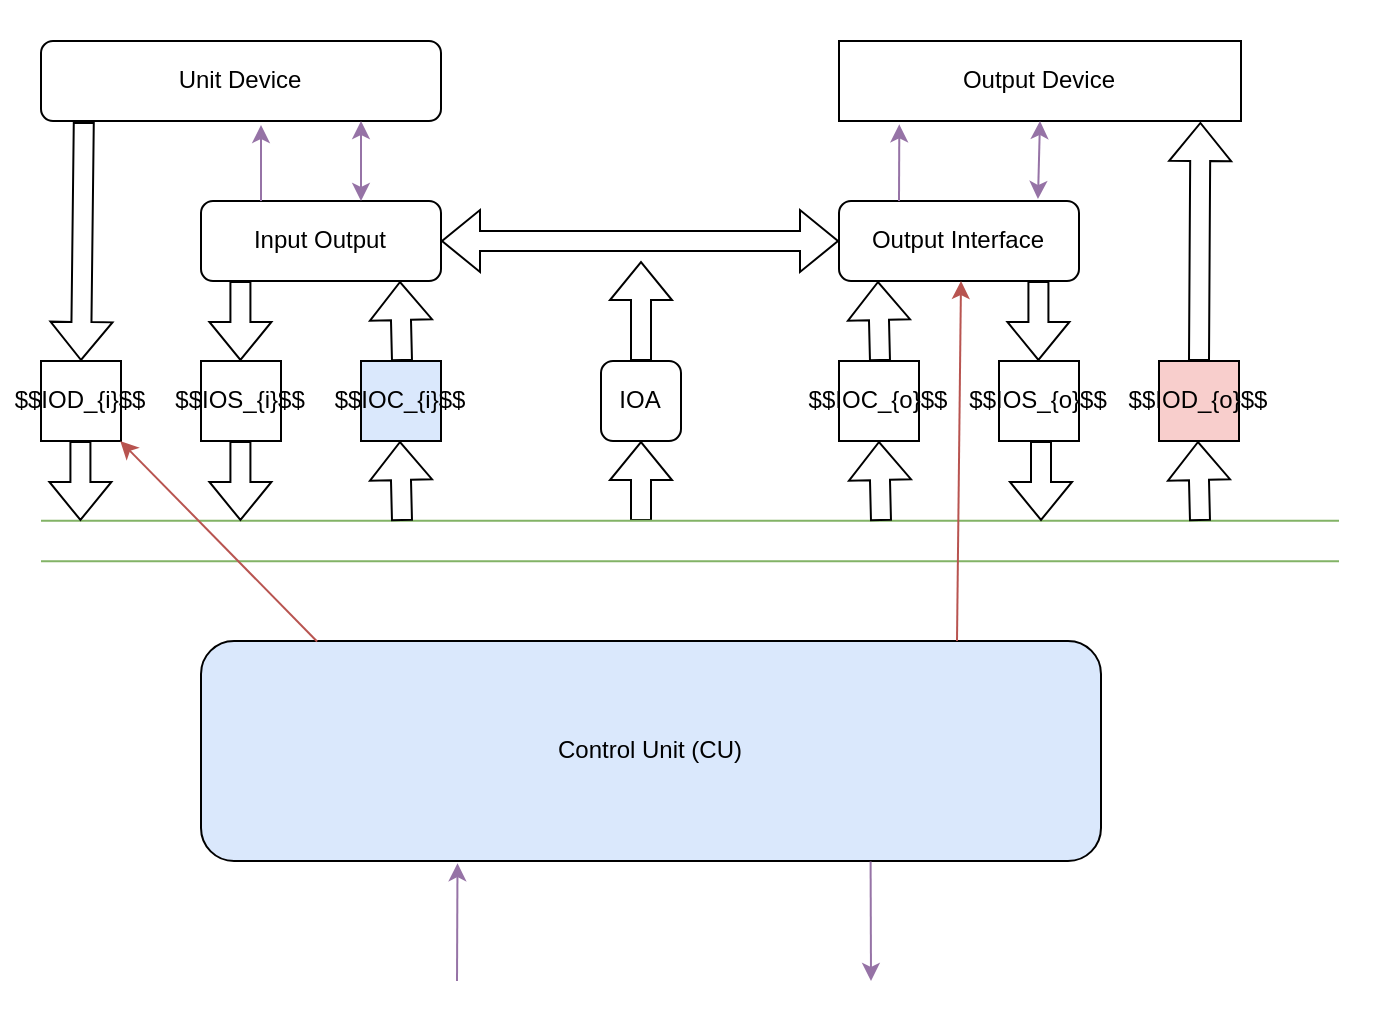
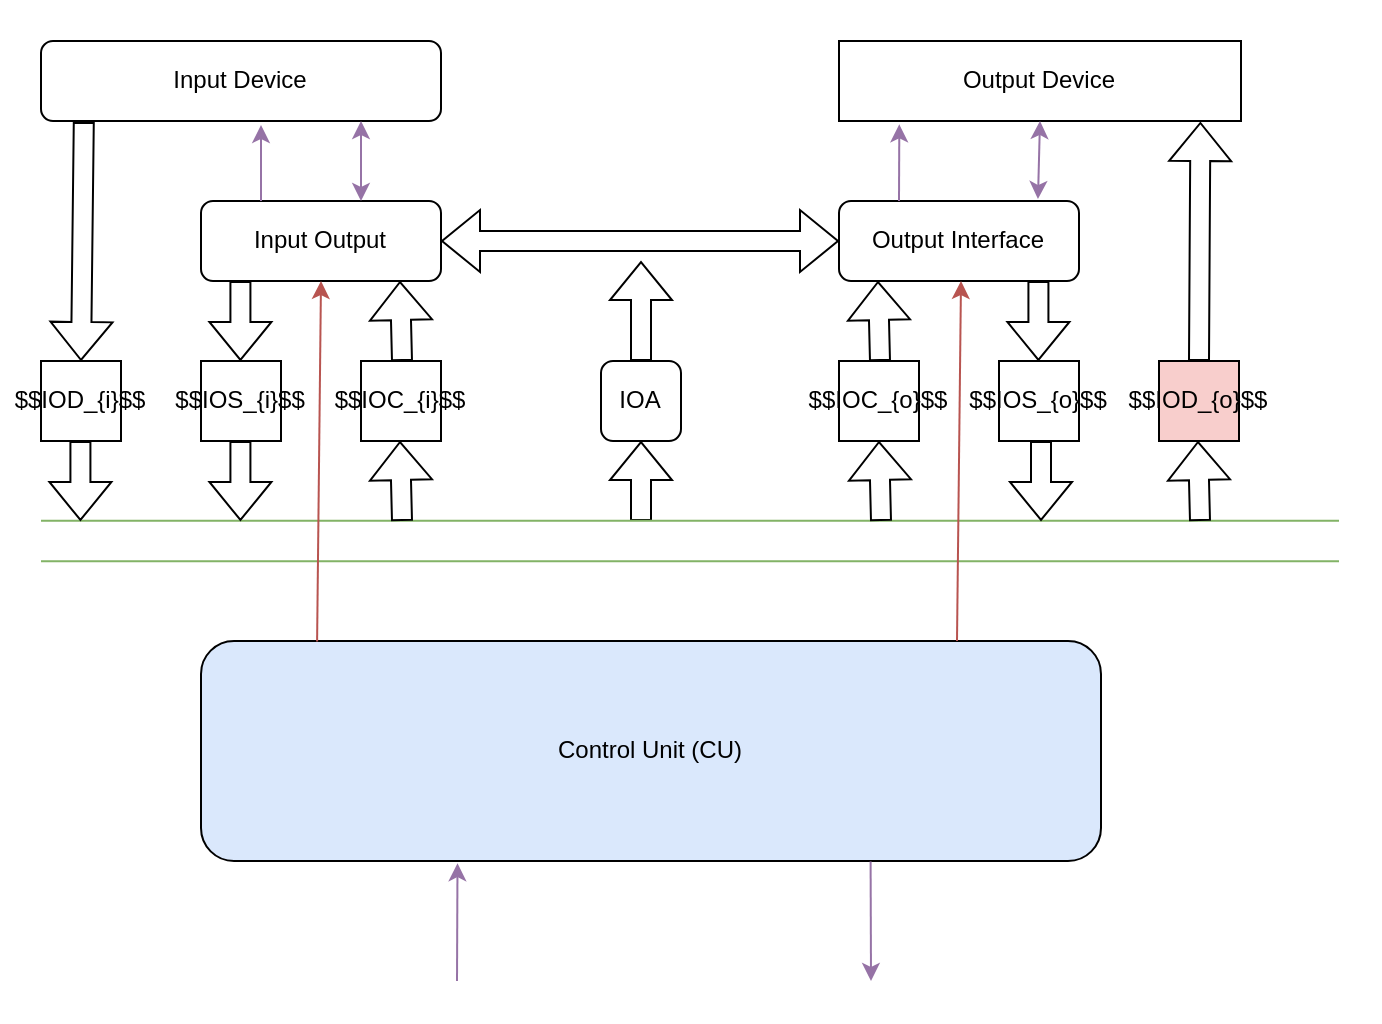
(241, 81) -> (241, 81)
(401, 401) -> (401, 401)
(280, 604) -> (319, 426)
